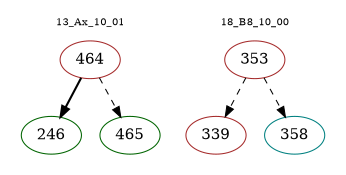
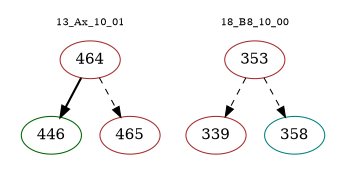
(51, 135) -> (51, 135)
(130, 135) -> (130, 135)
